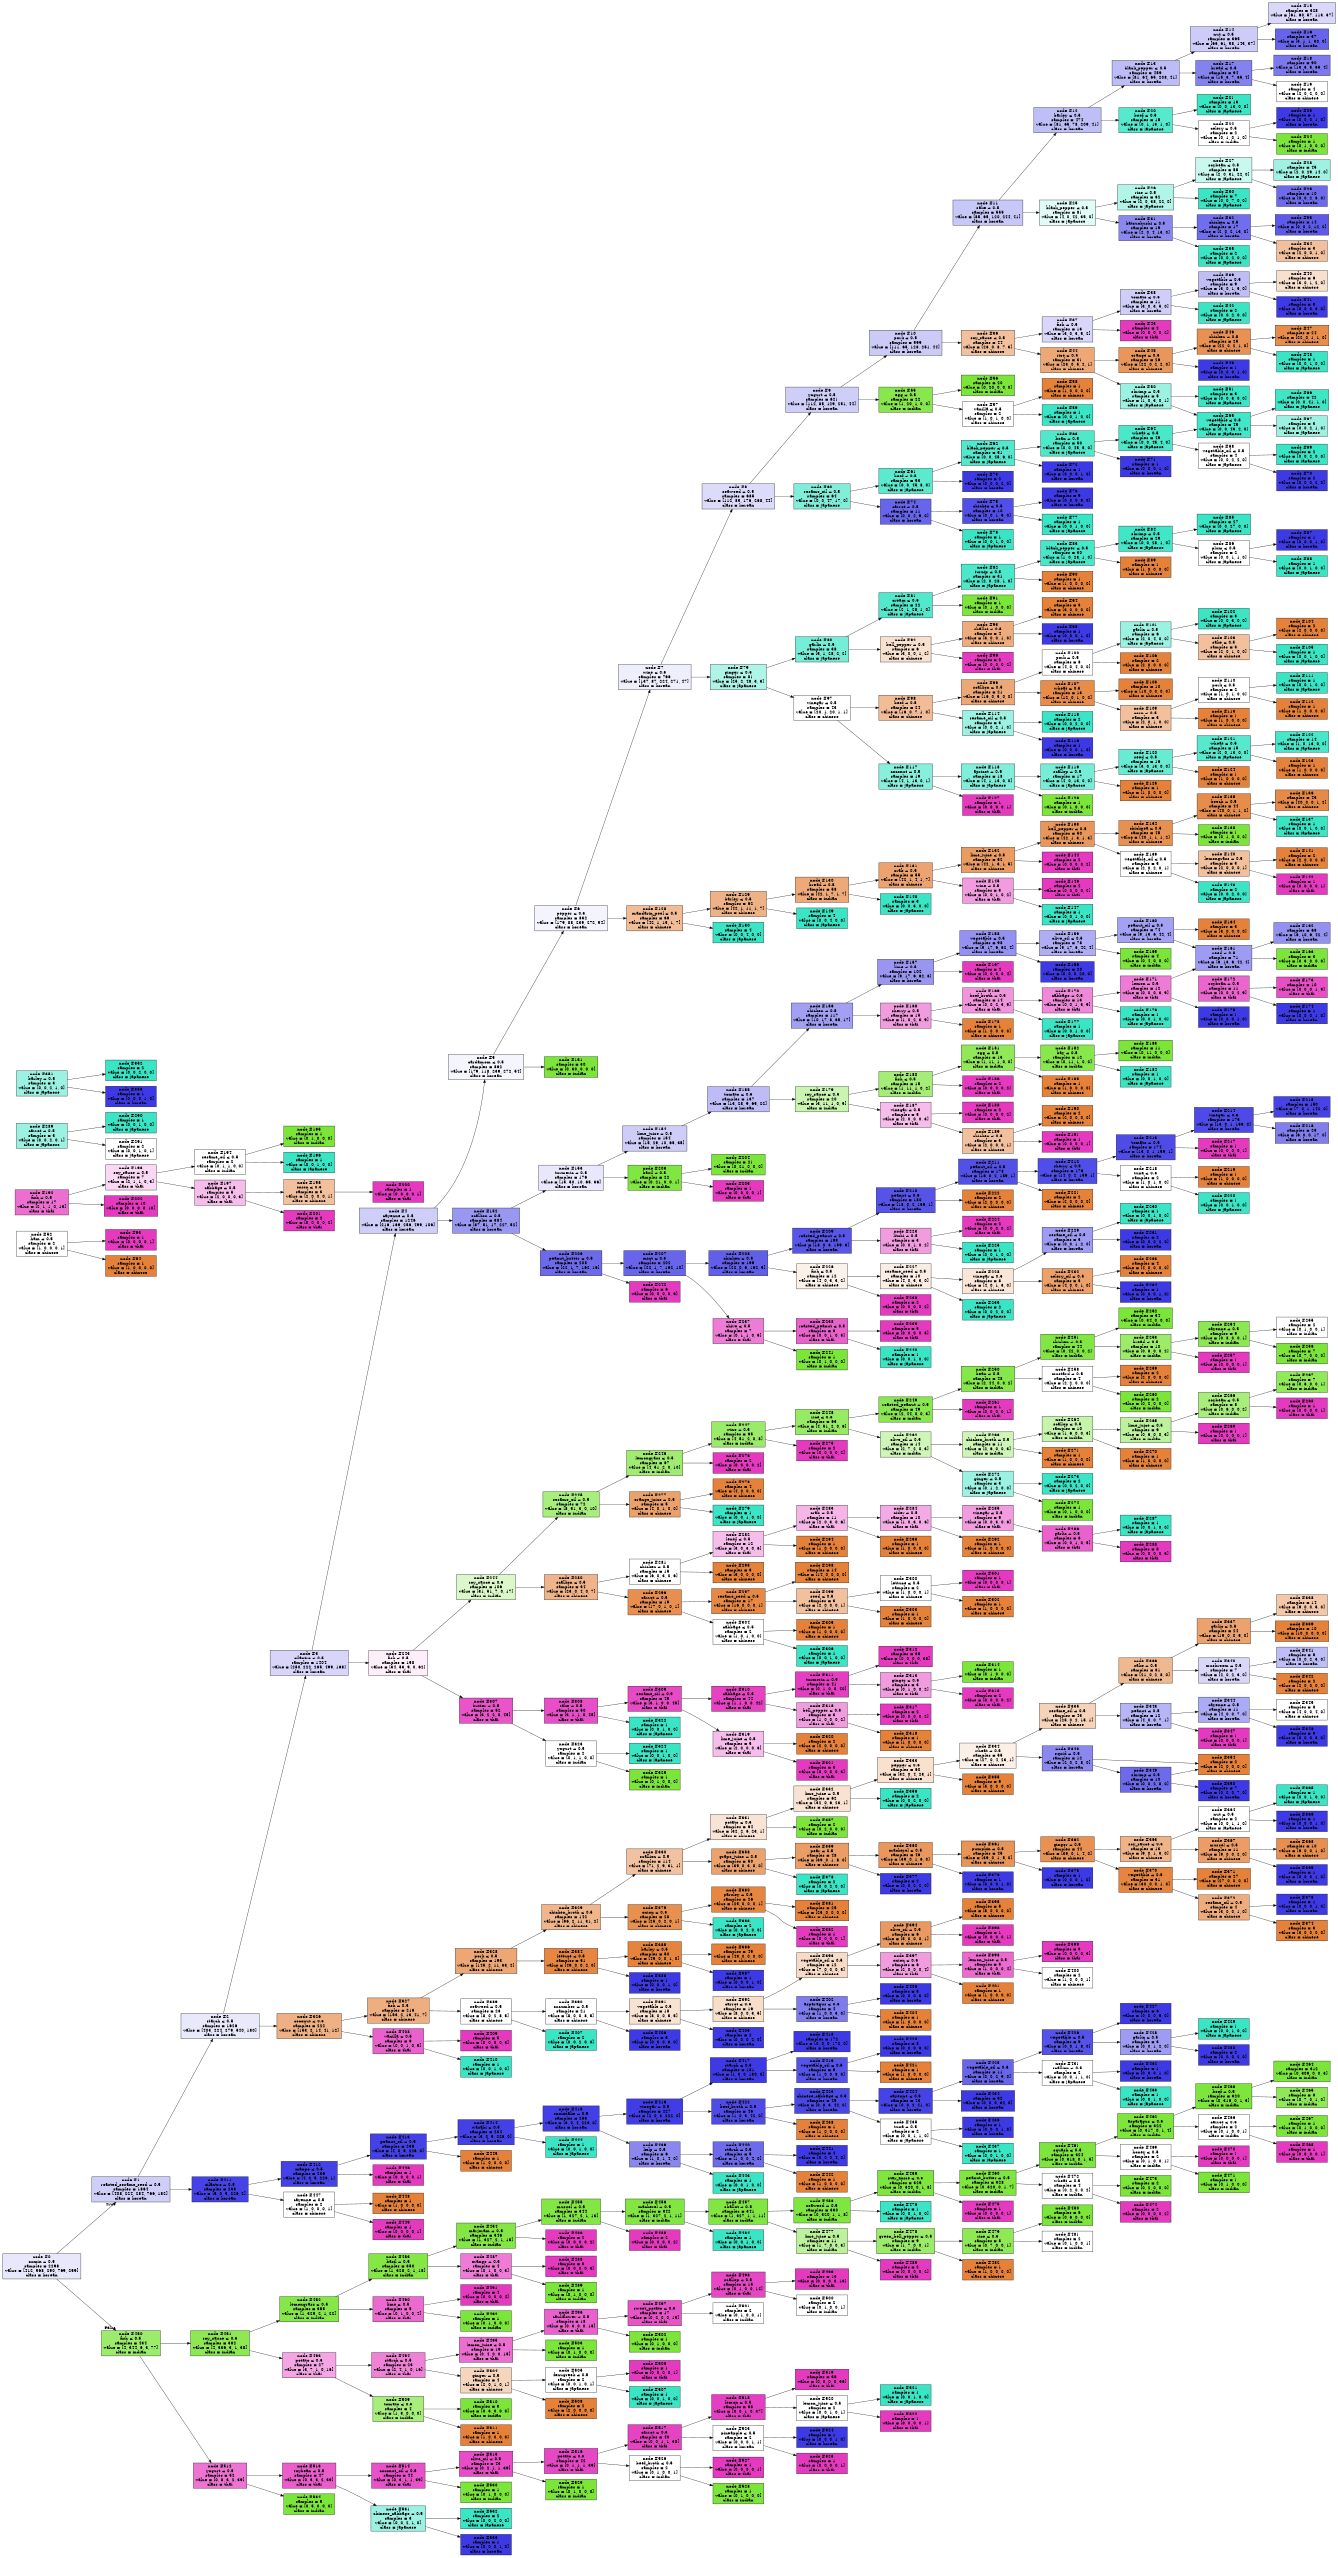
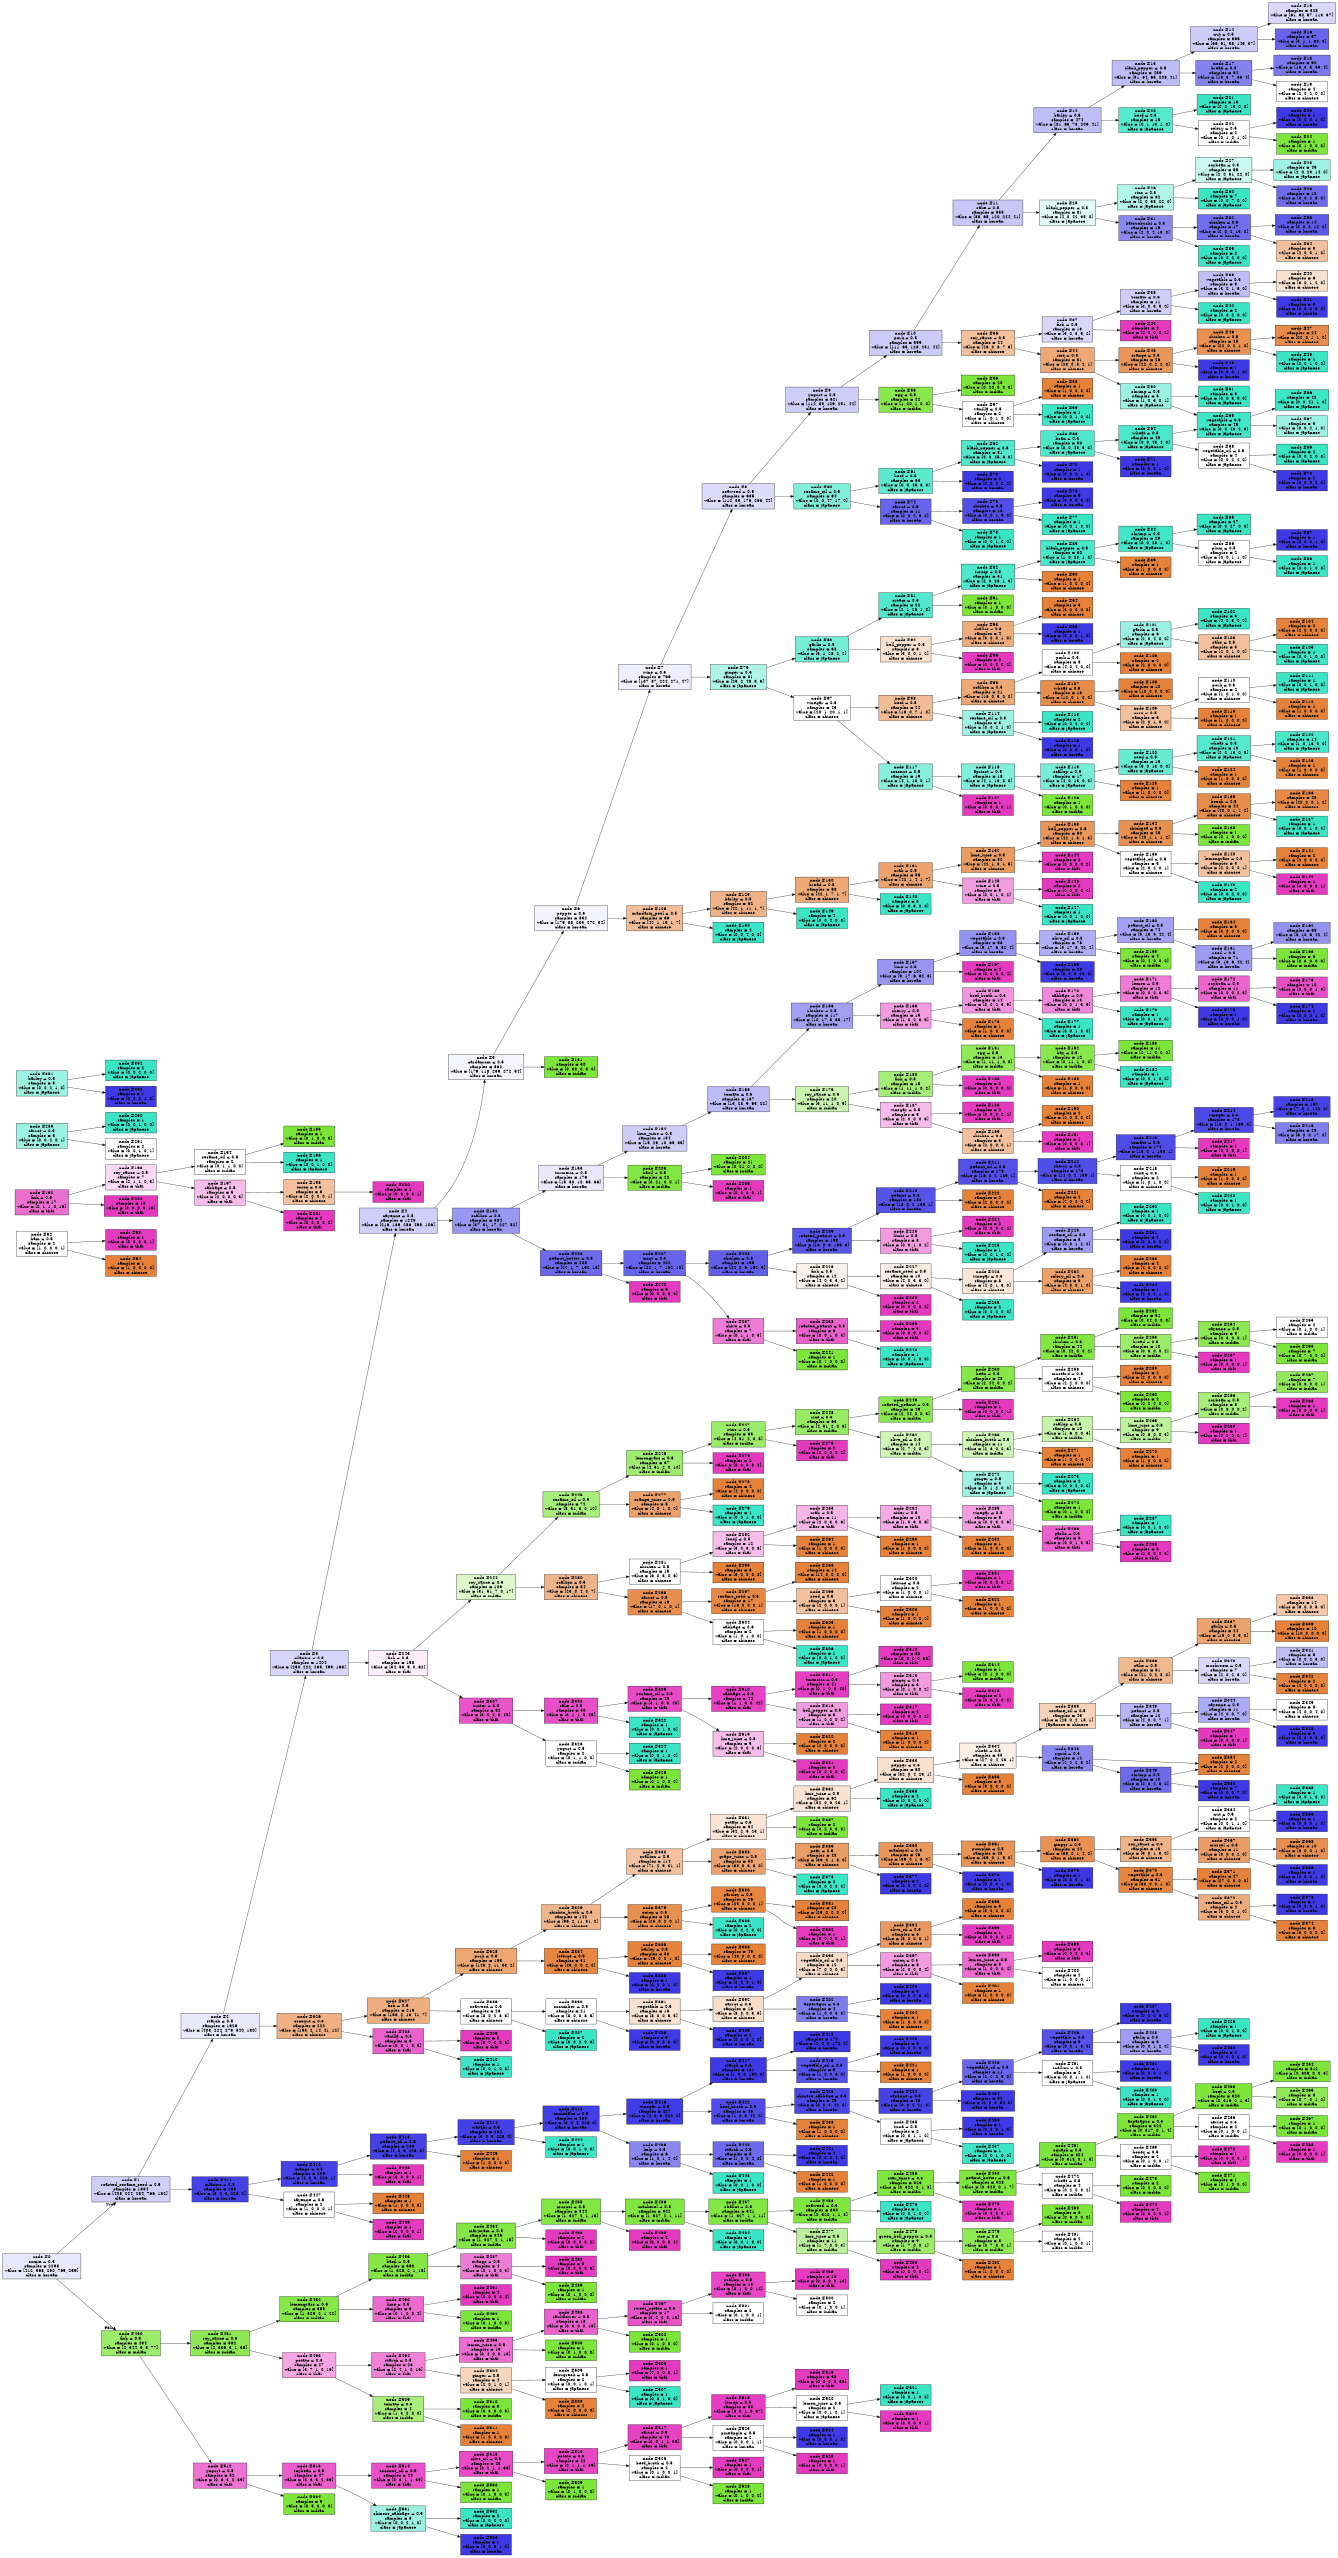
(822, 899) -> (822, 899)
(1182, 974) -> (1183, 989)
(1067, 1725) -> (1067, 1725)
